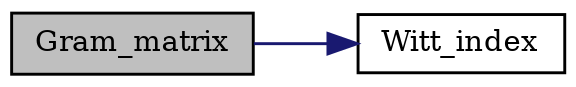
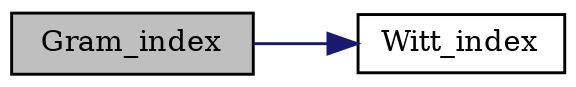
(132, 44) -> (132, 44)
